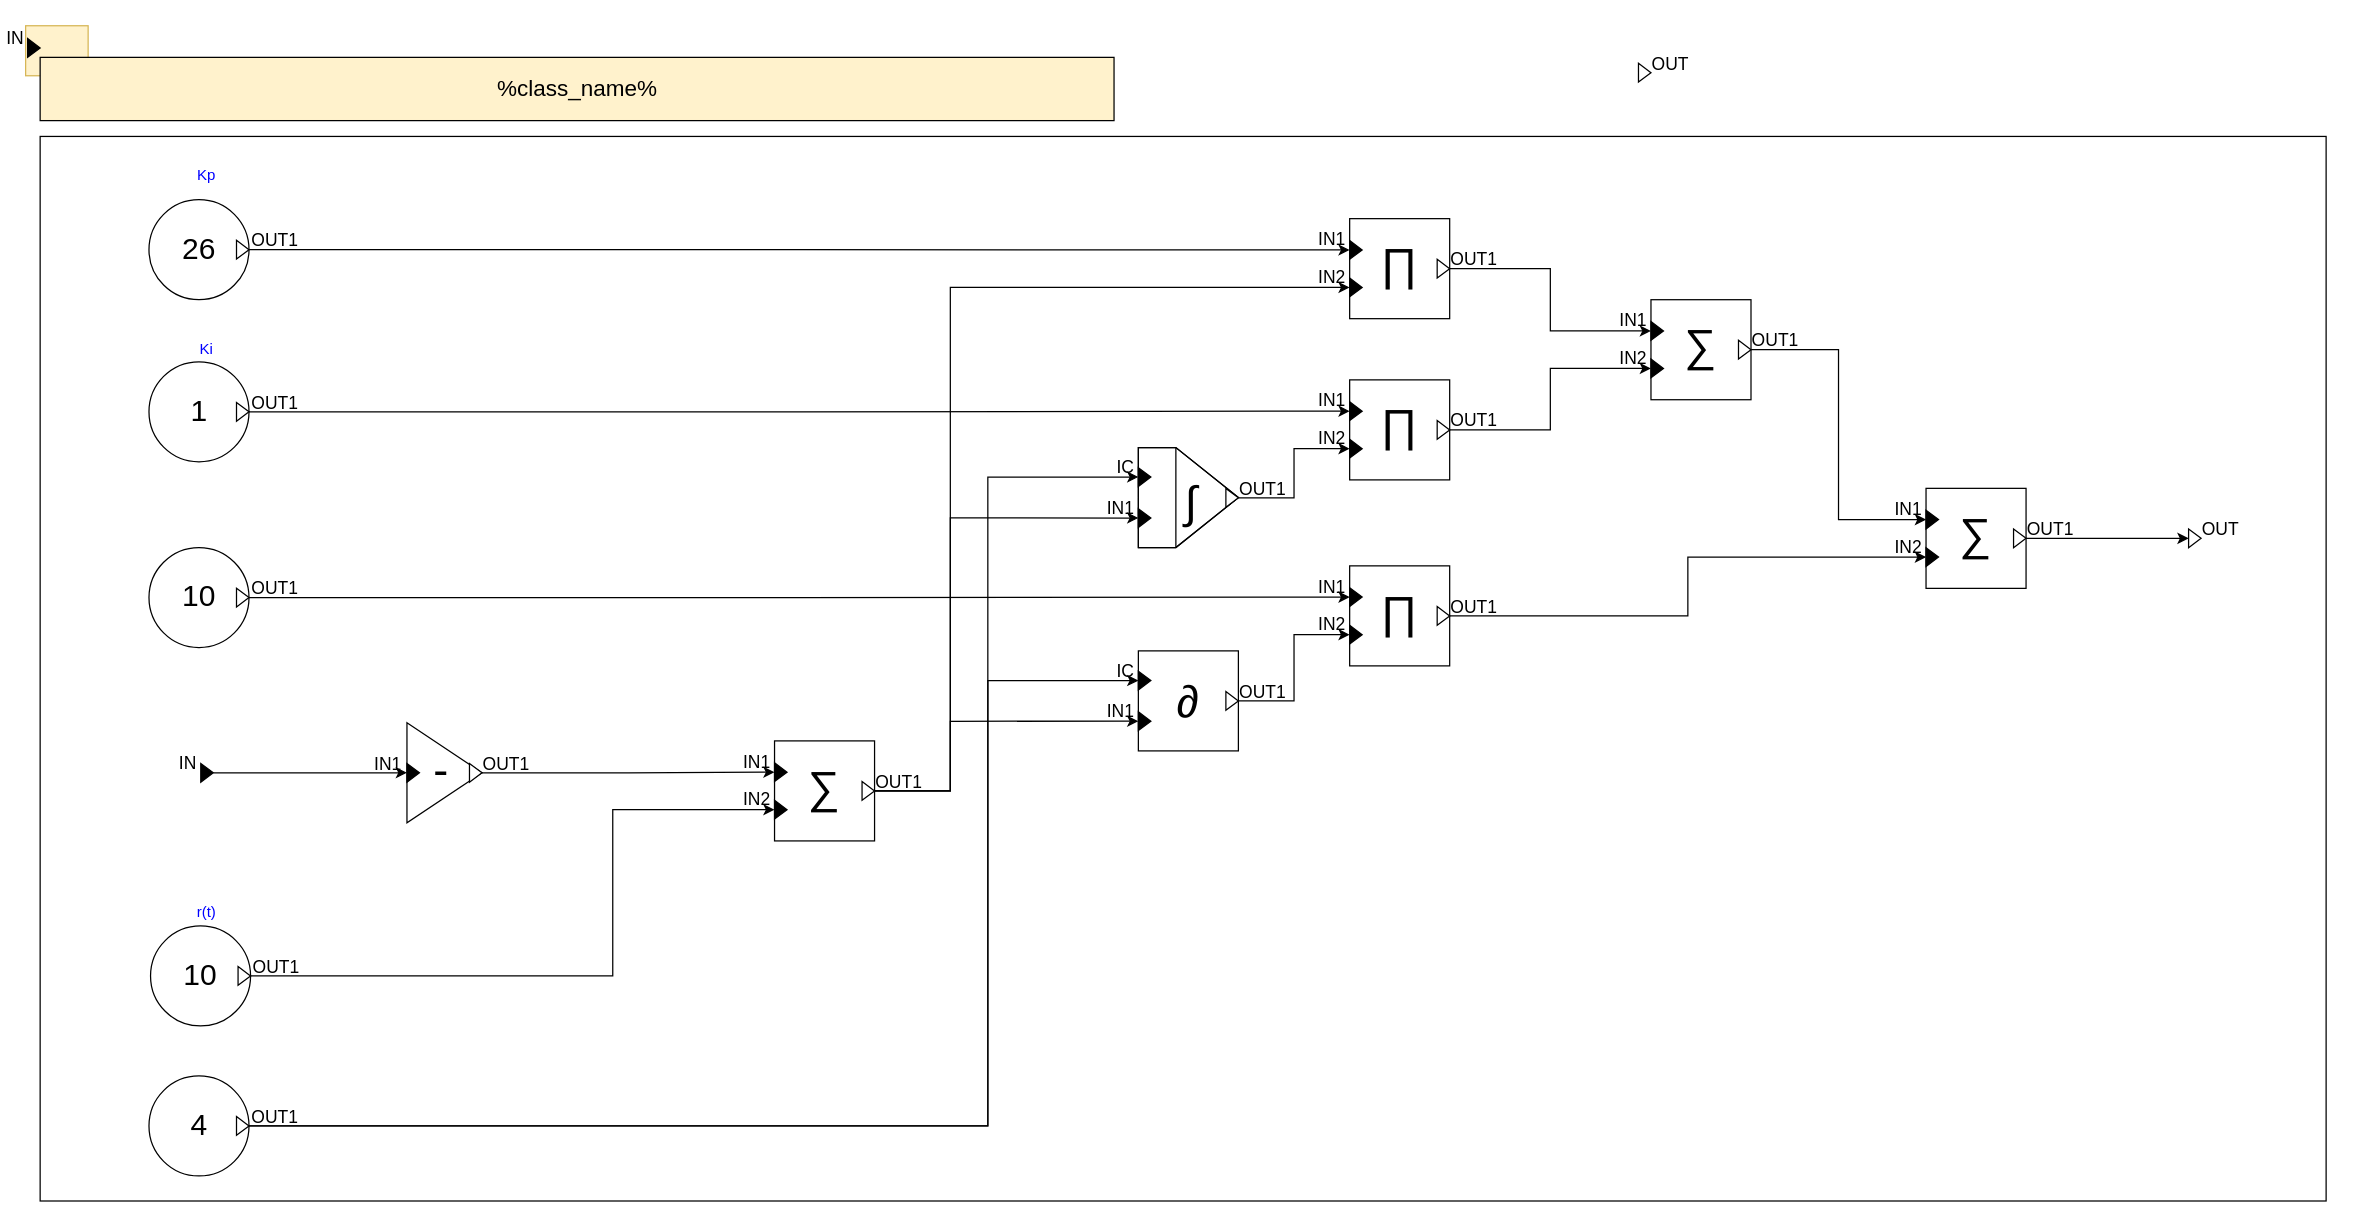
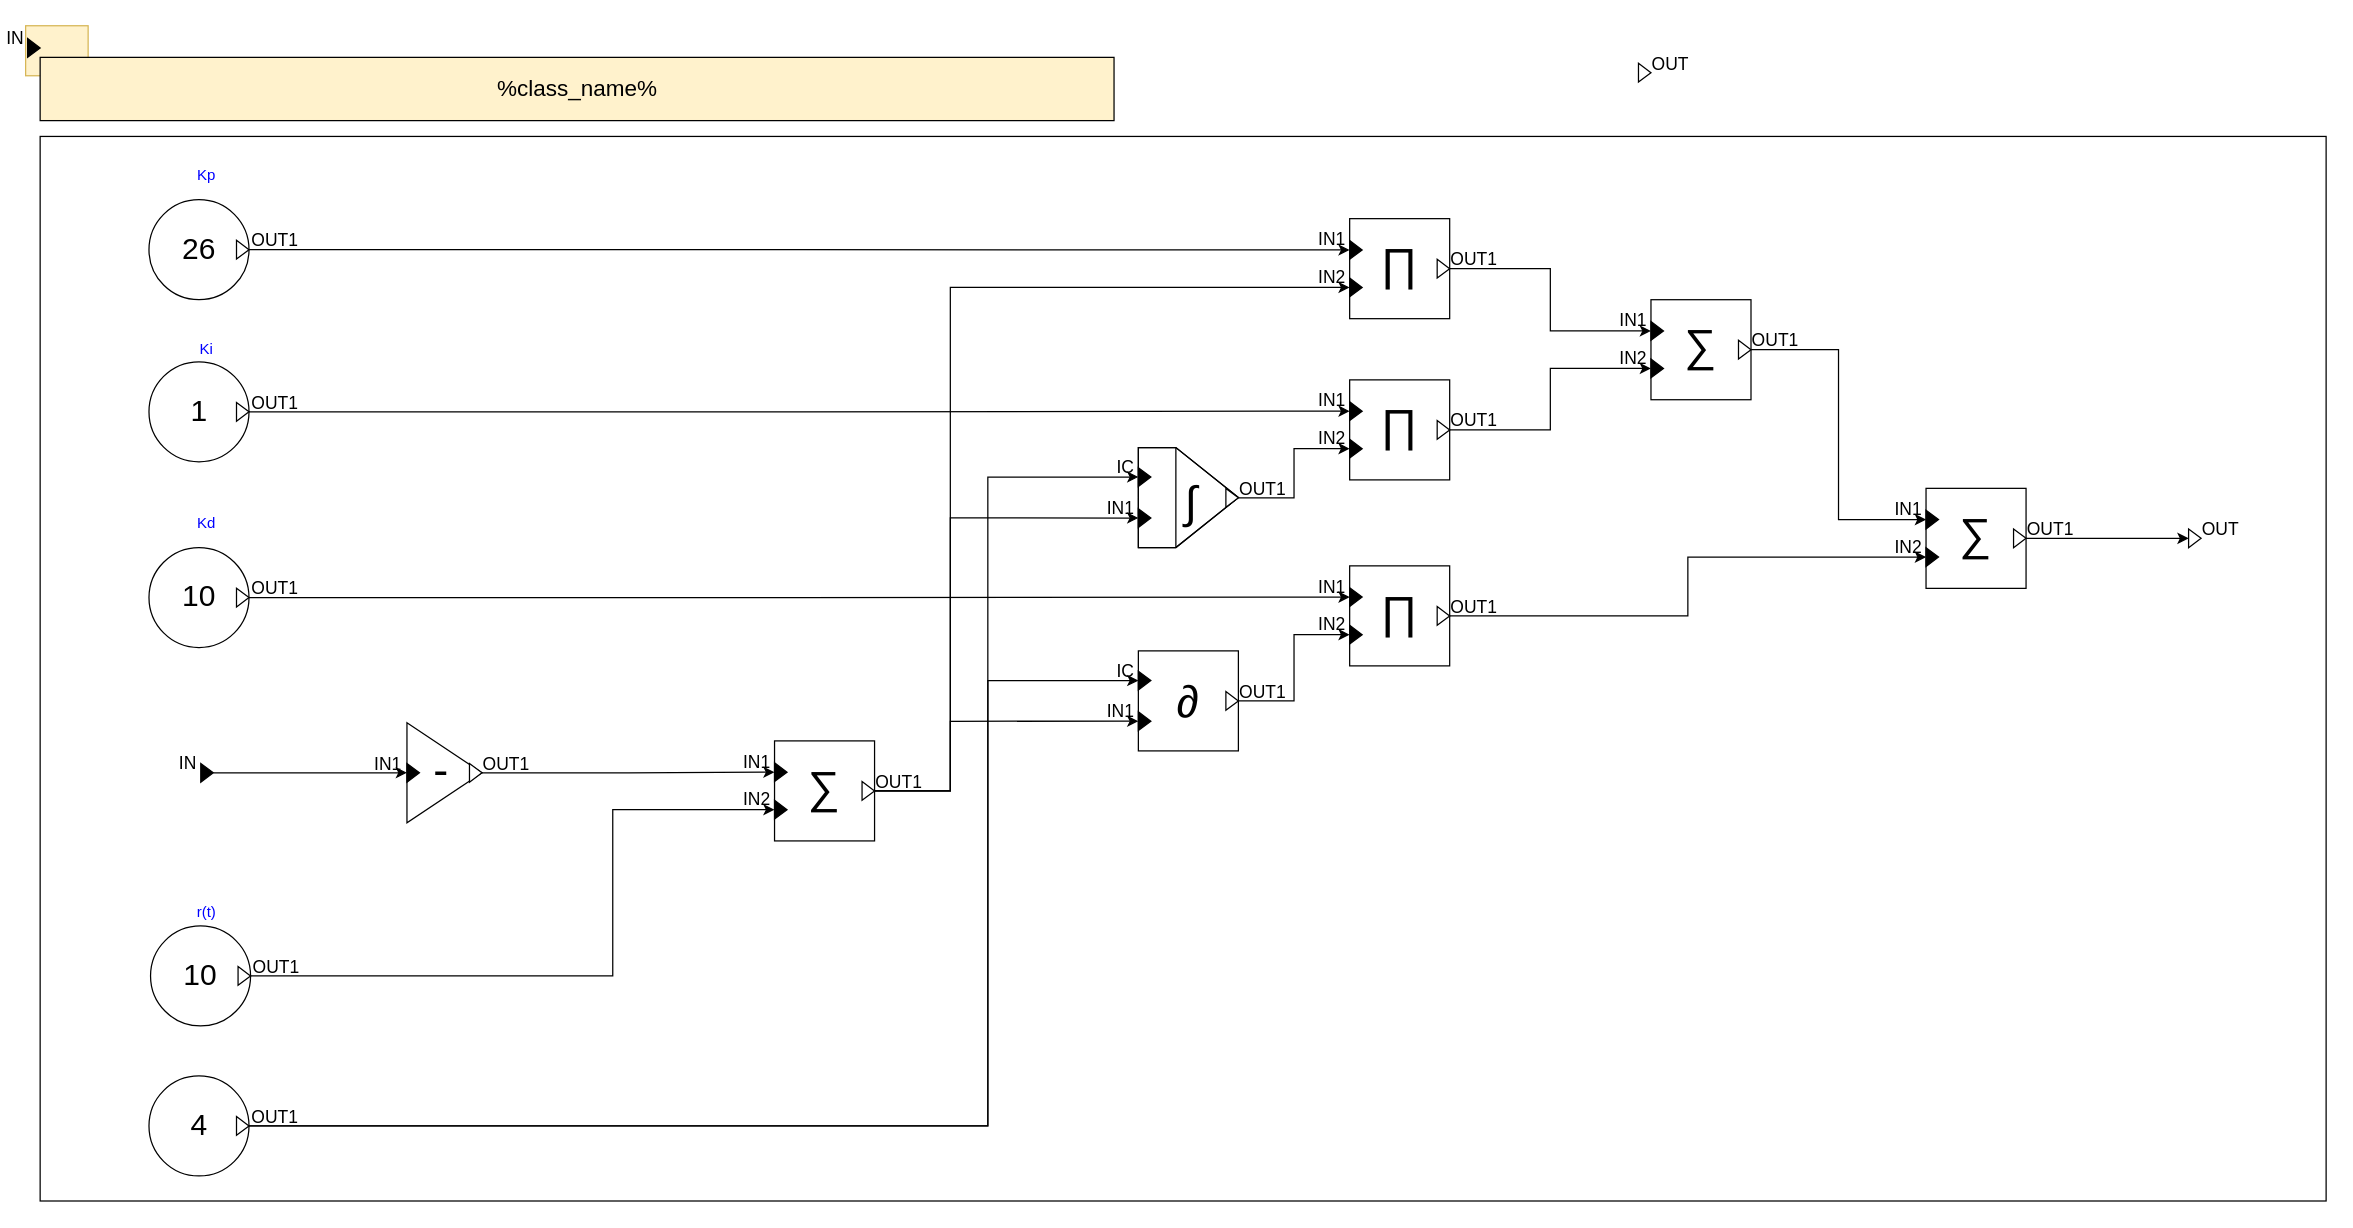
none -> (207, 524)
